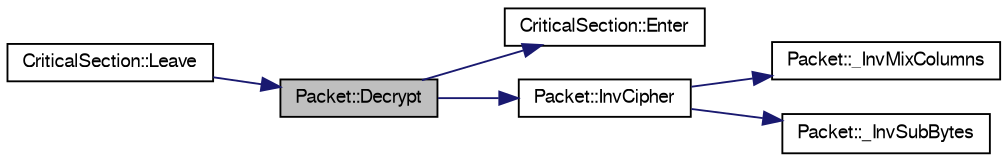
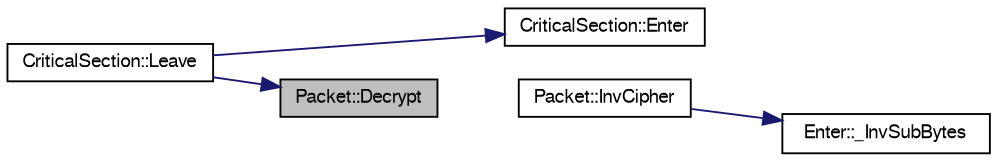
(886, 61) -> none
(472, 65) -> (349, 45)
(468, 98) -> none
(886, 134) -> (886, 134)
